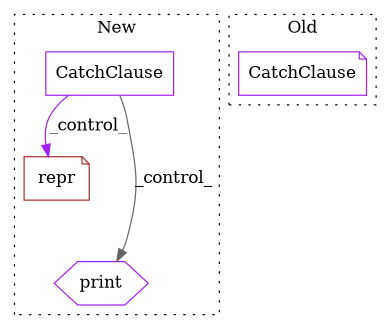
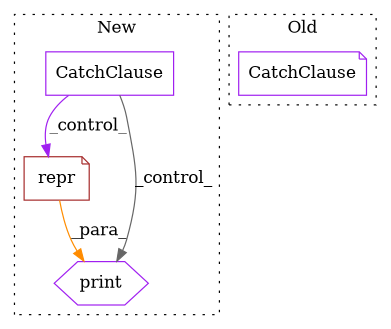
none -> (66, 226)
